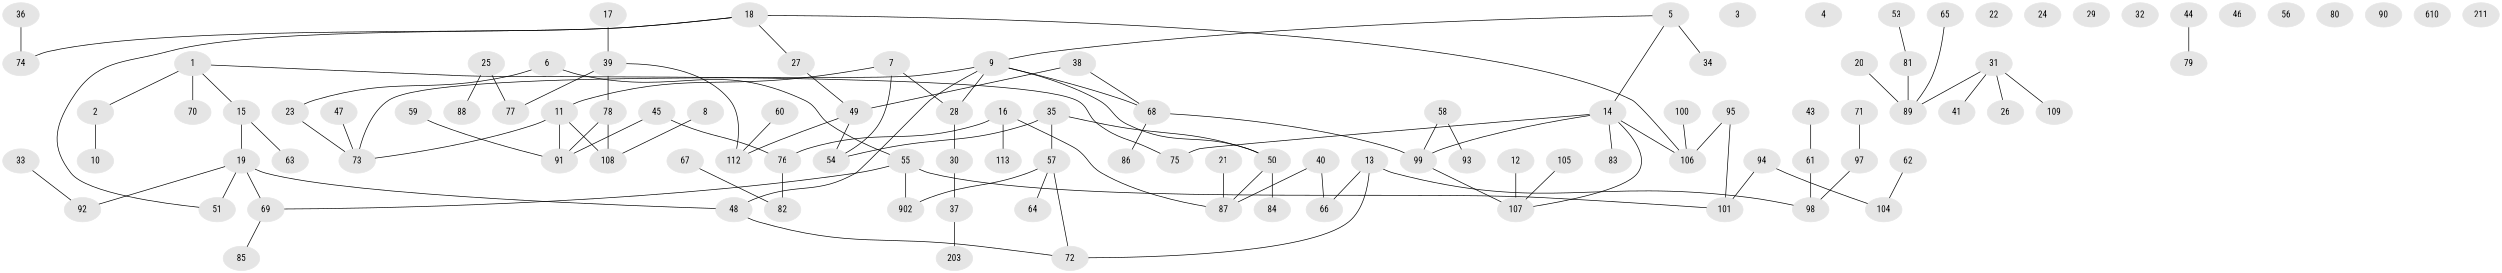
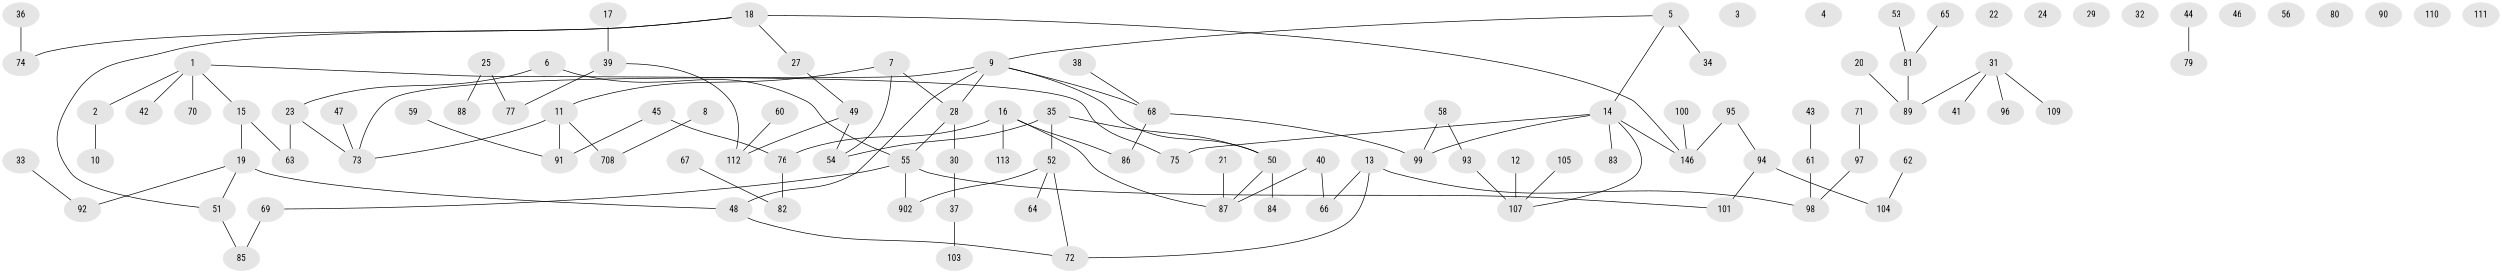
(2432, 15) -> (2432, 15)
(2481, 15) -> (2481, 15)
(1936, 66) -> (1927, 39)
(961, 89) -> none
none -> (144, 112)
(608, 112) -> none
(2005, 112) -> (2005, 112)
none -> (290, 137)
none -> (930, 137)
none -> (1064, 137)
(608, 161) -> (608, 161)
(1052, 161) -> (1052, 161)
(1688, 161) -> (1688, 161)
(1728, 161) -> (1746, 137)
(1460, 182) -> (1491, 185)
(254, 185) -> none
none -> (229, 234)
(954, 258) -> (954, 258)
